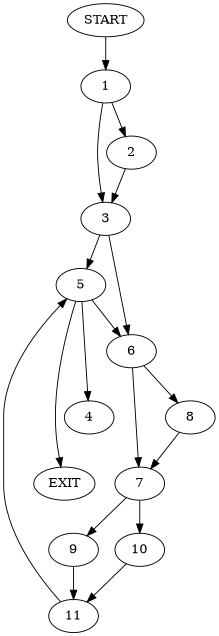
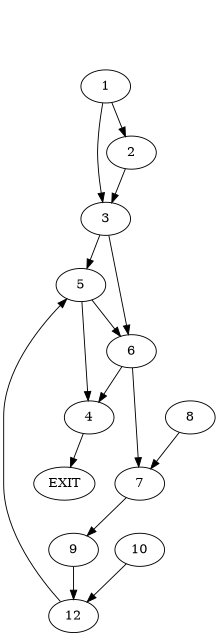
(106, 20) -> none
(58, 379) -> (79, 446)
(158, 381) -> (113, 380)
(140, 512) -> none
(74, 616) -> (74, 616)
